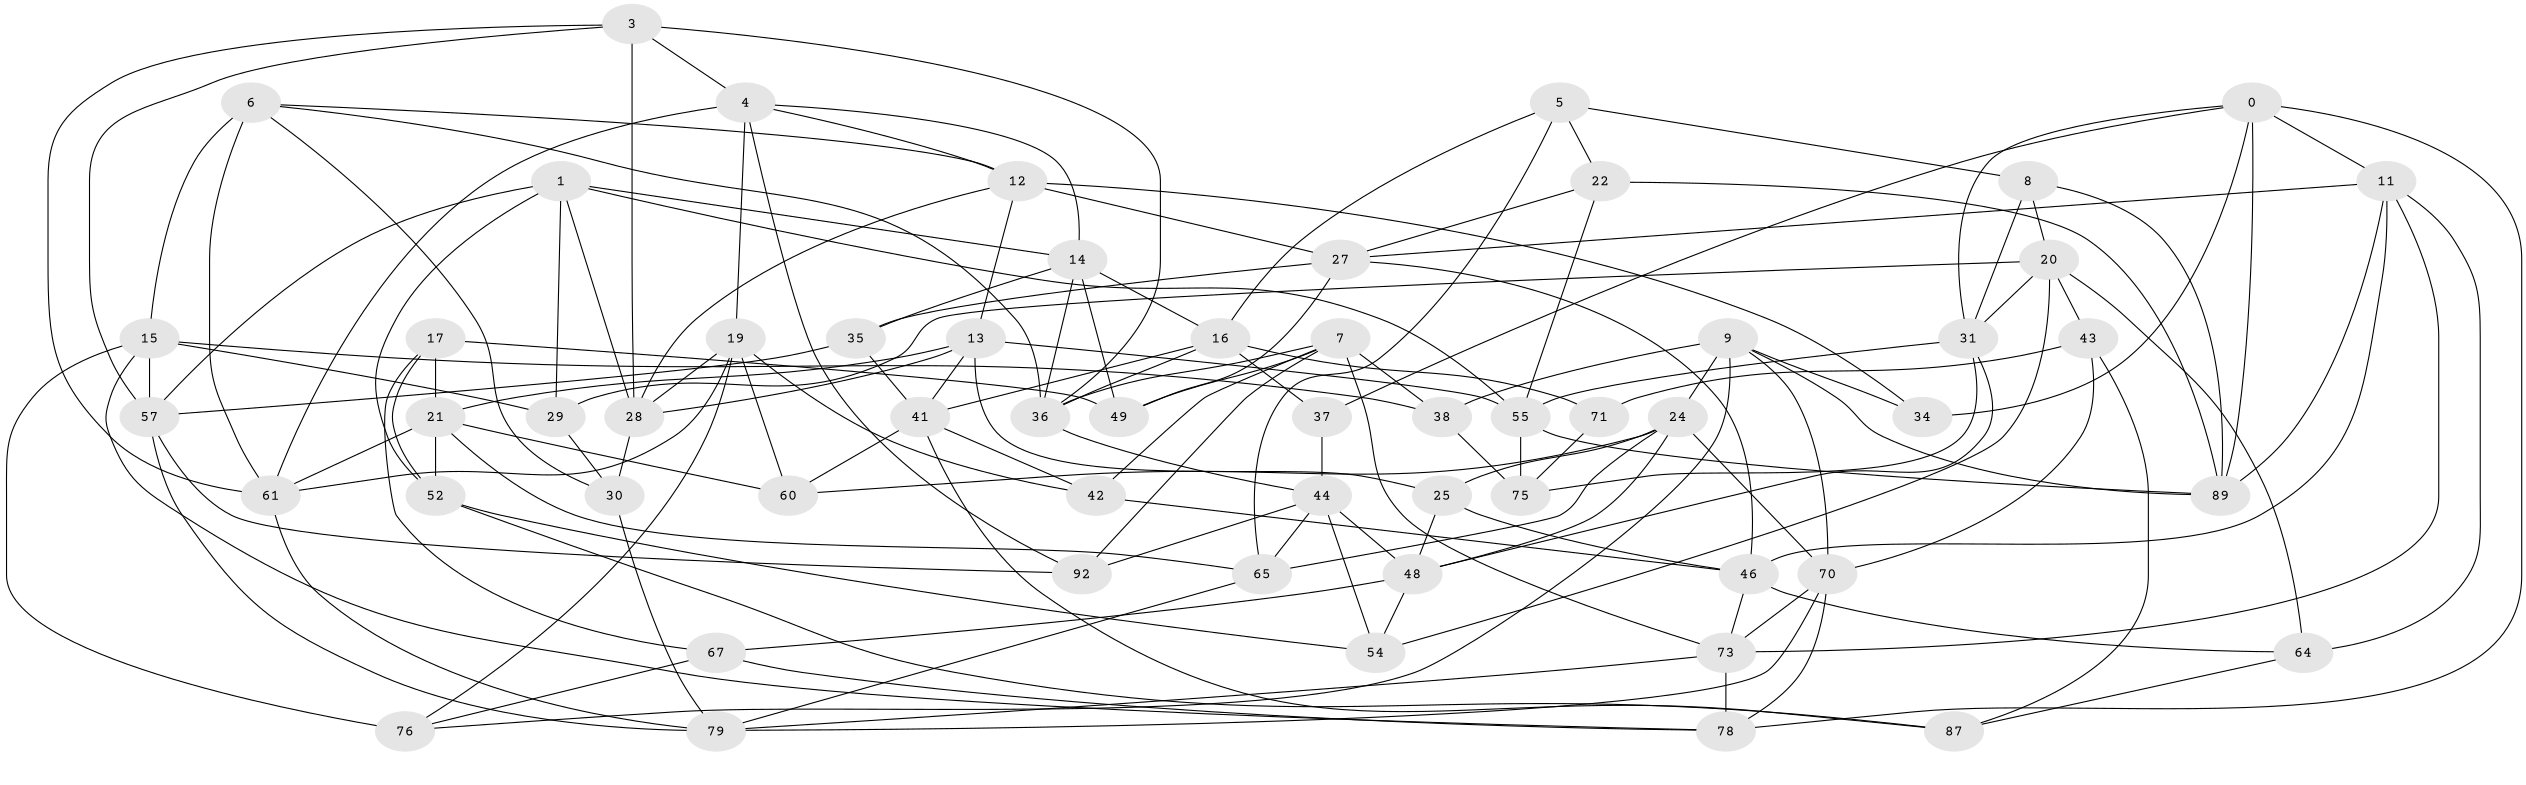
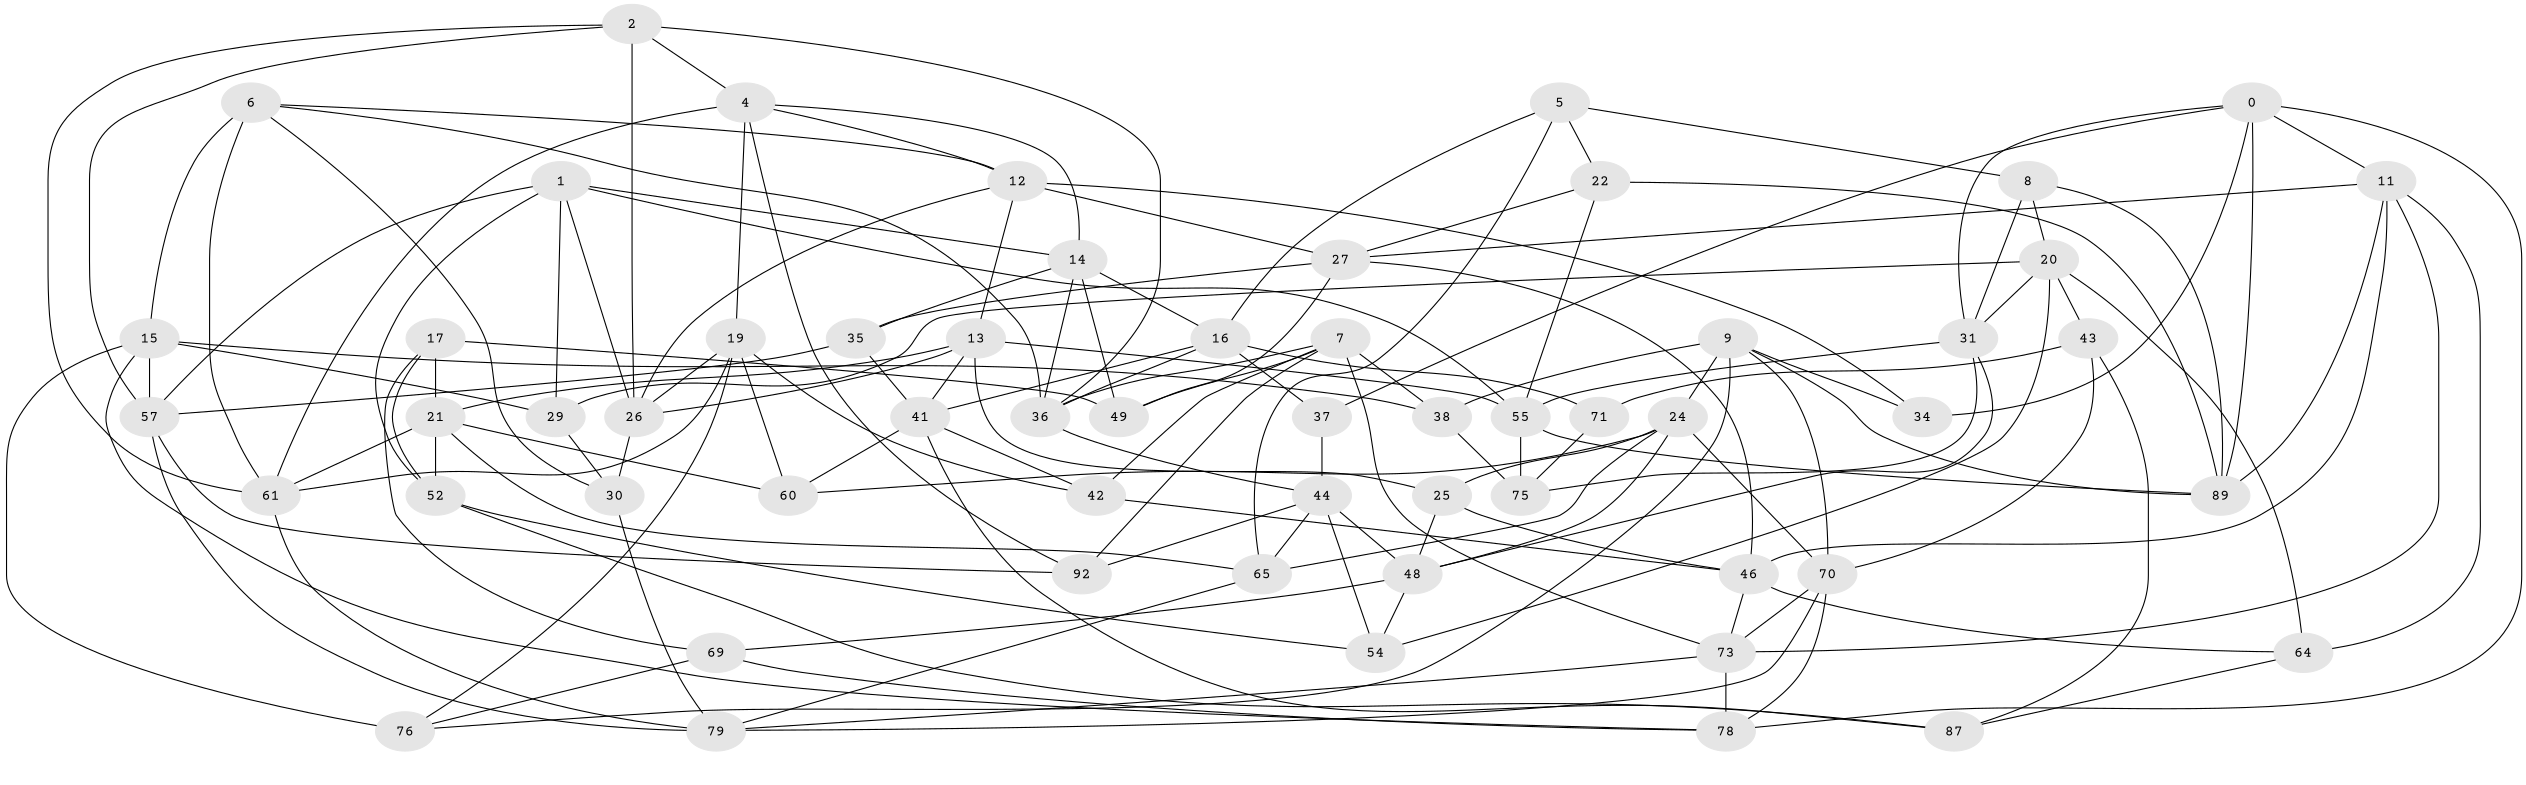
(632, 24) -> (632, 24)
(634, 417) -> (634, 417)
(716, 653) -> (716, 653)
